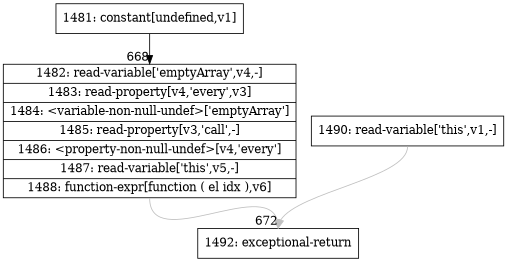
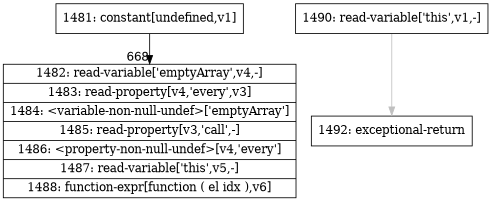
(210, 214) -> none
